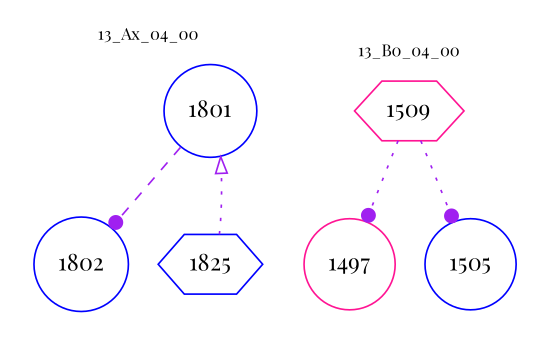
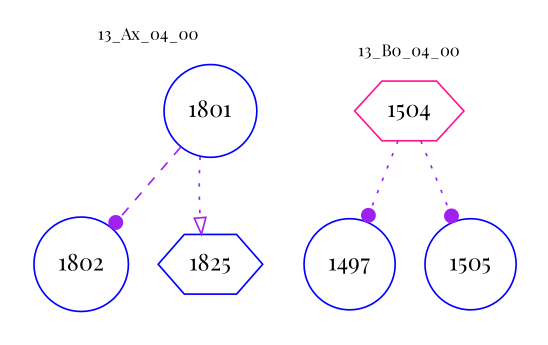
(409, 111) -> (409, 111)
(221, 204) -> (199, 187)
(350, 264) -> (350, 264)
